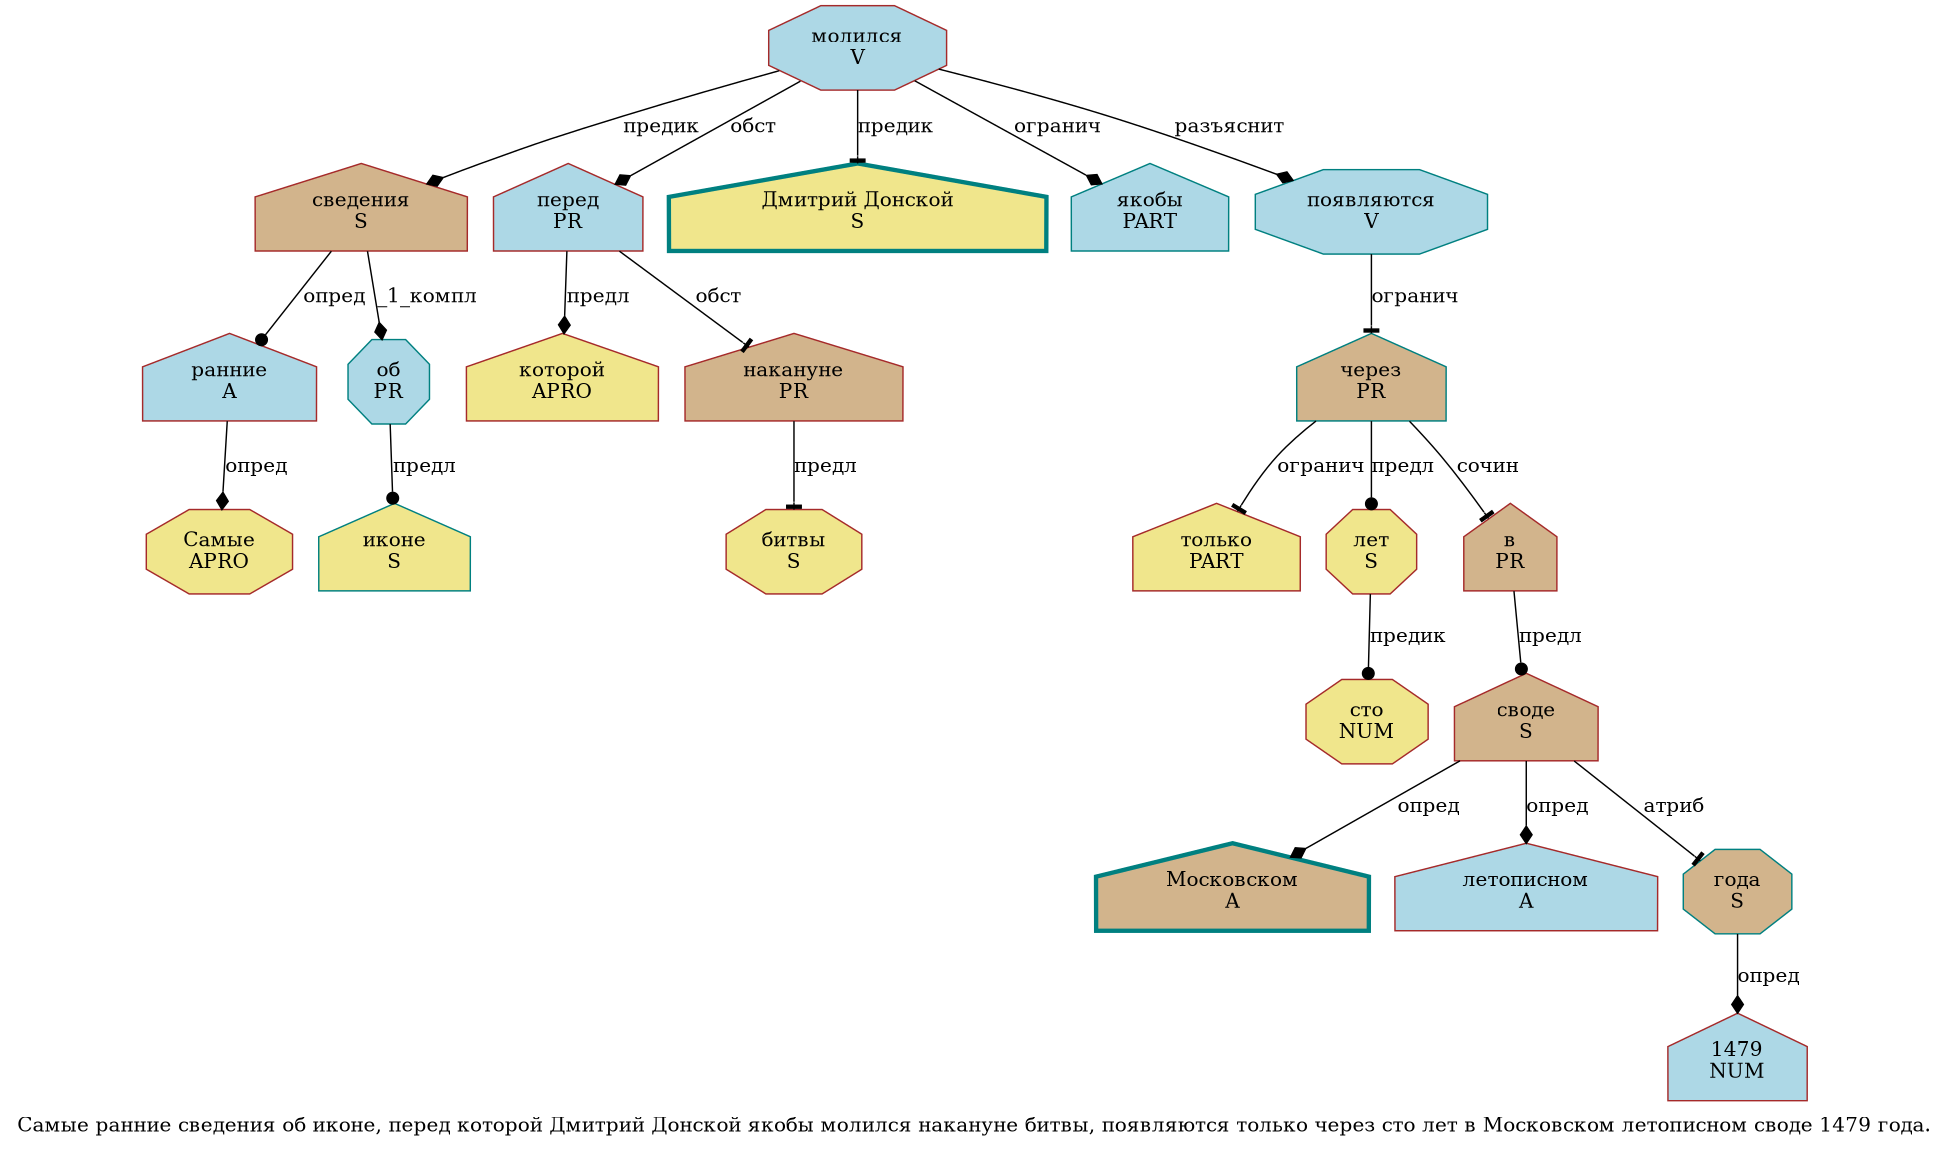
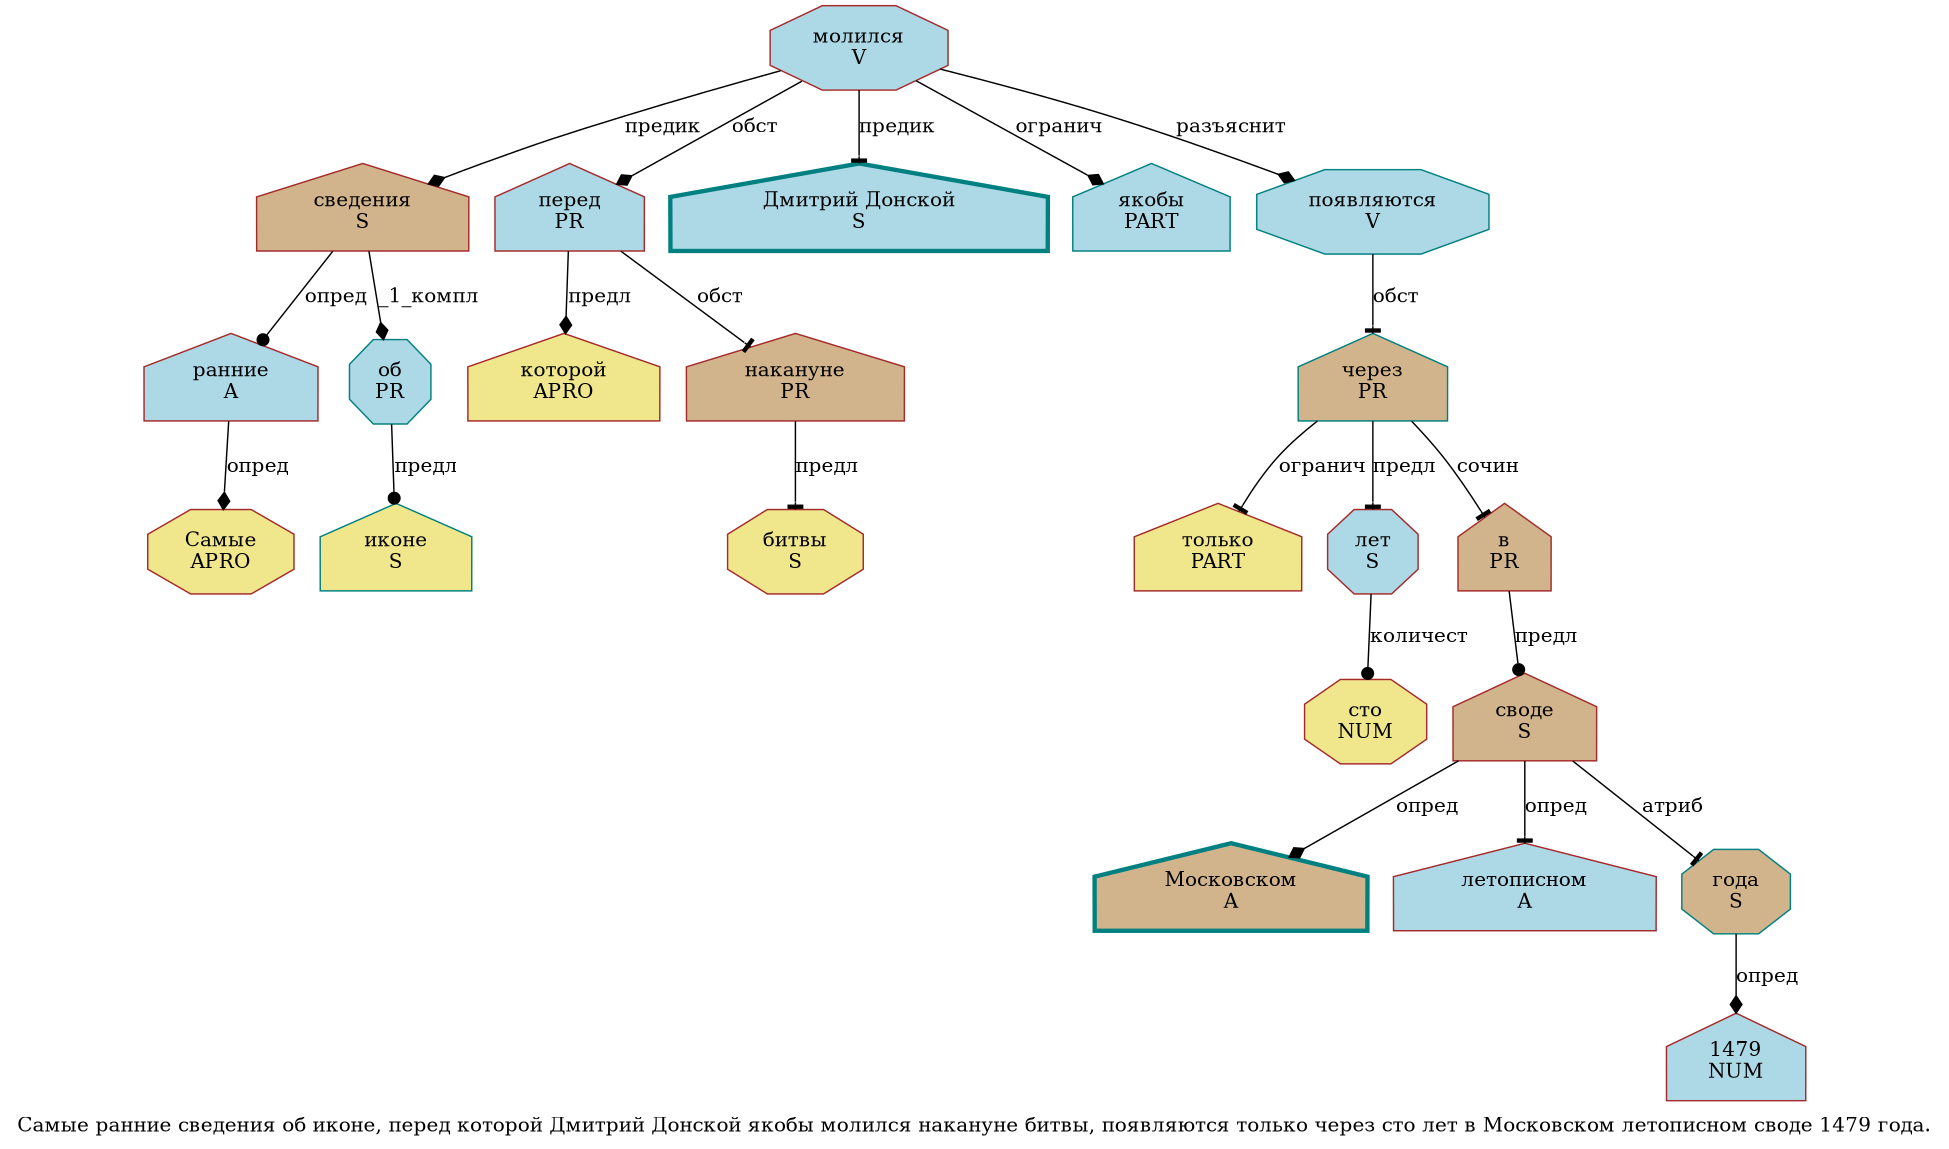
(858, 212) -> (859, 212)
(1416, 297) -> (1396, 297)
(1371, 459) -> (1373, 461)
(1371, 552) -> (1373, 552)
(1408, 637) -> (1419, 637)
(1526, 793) -> (1525, 799)
